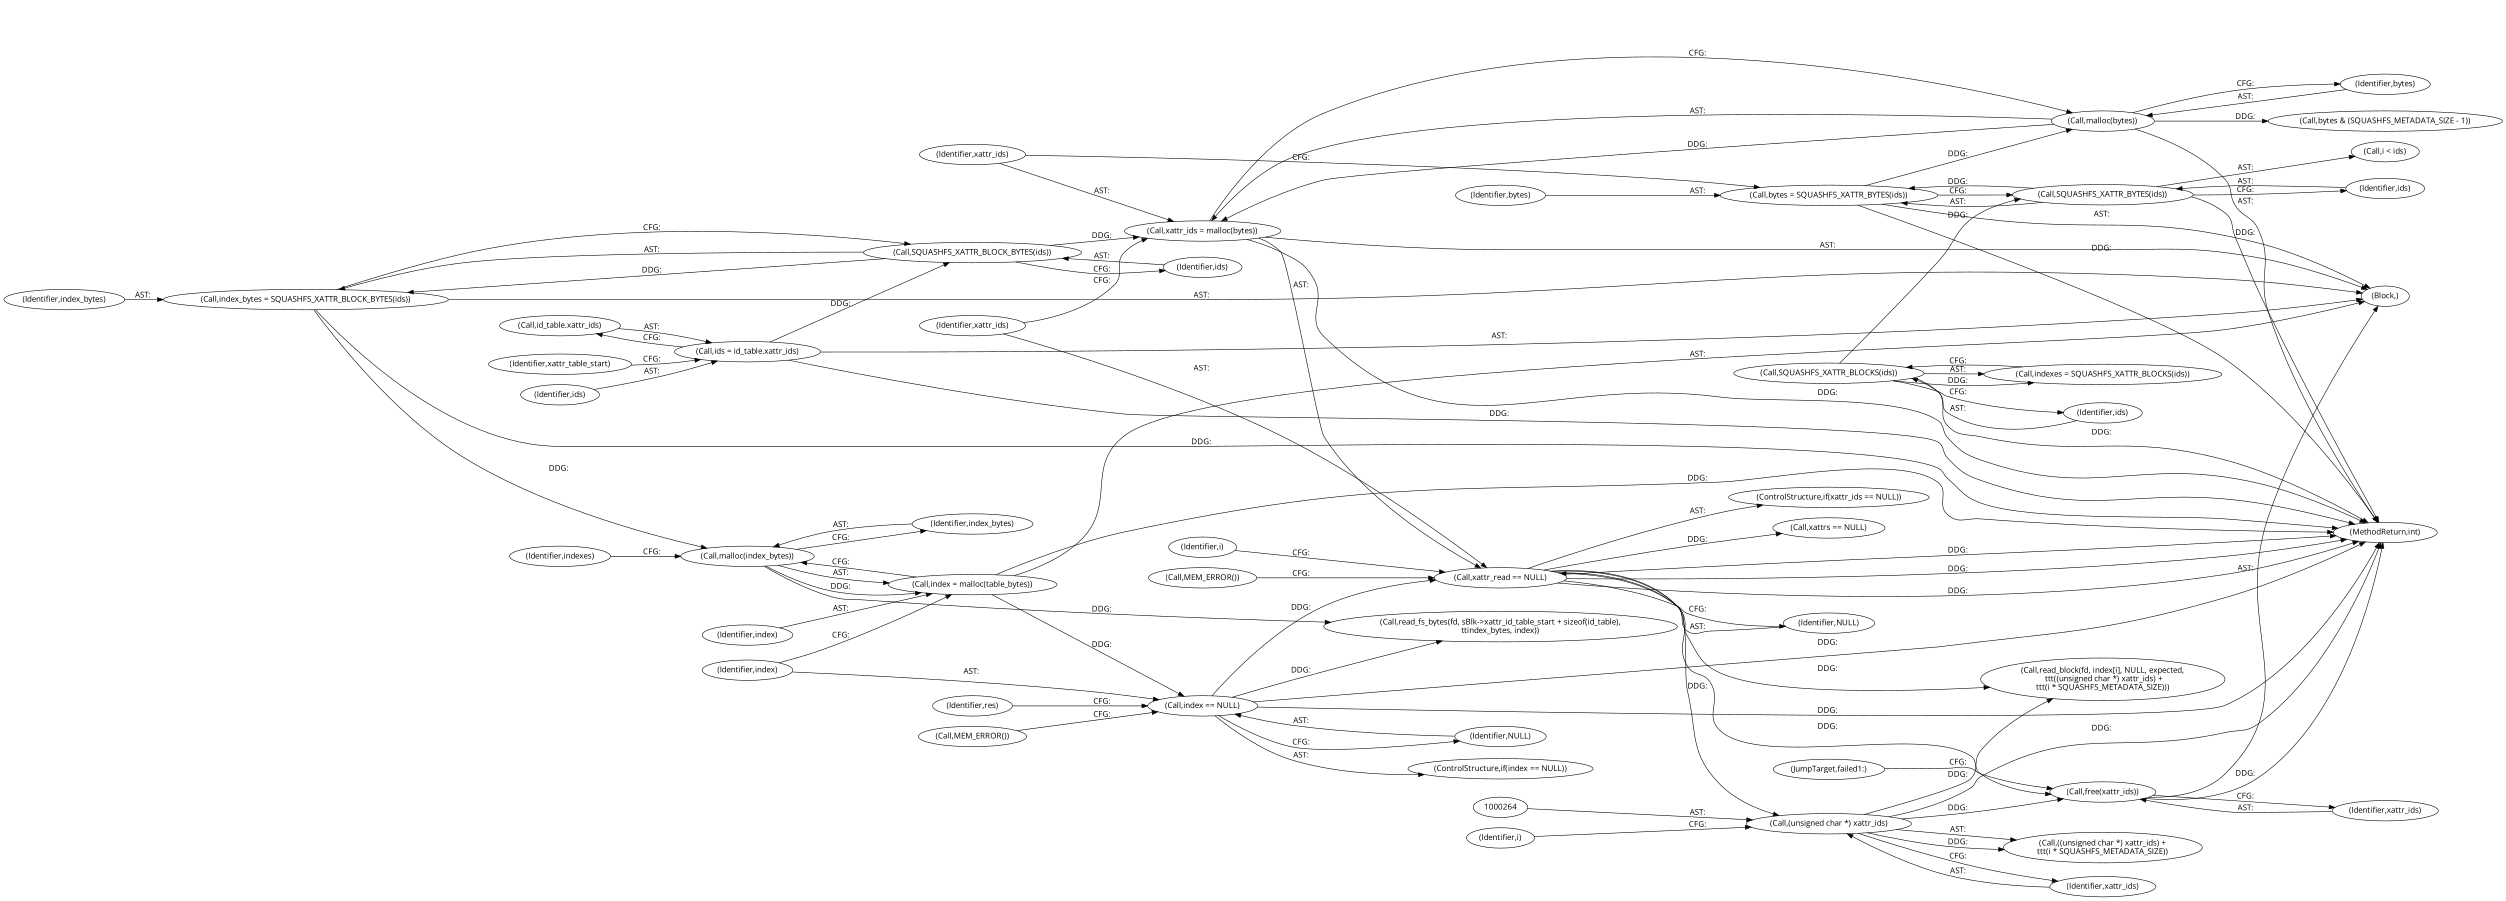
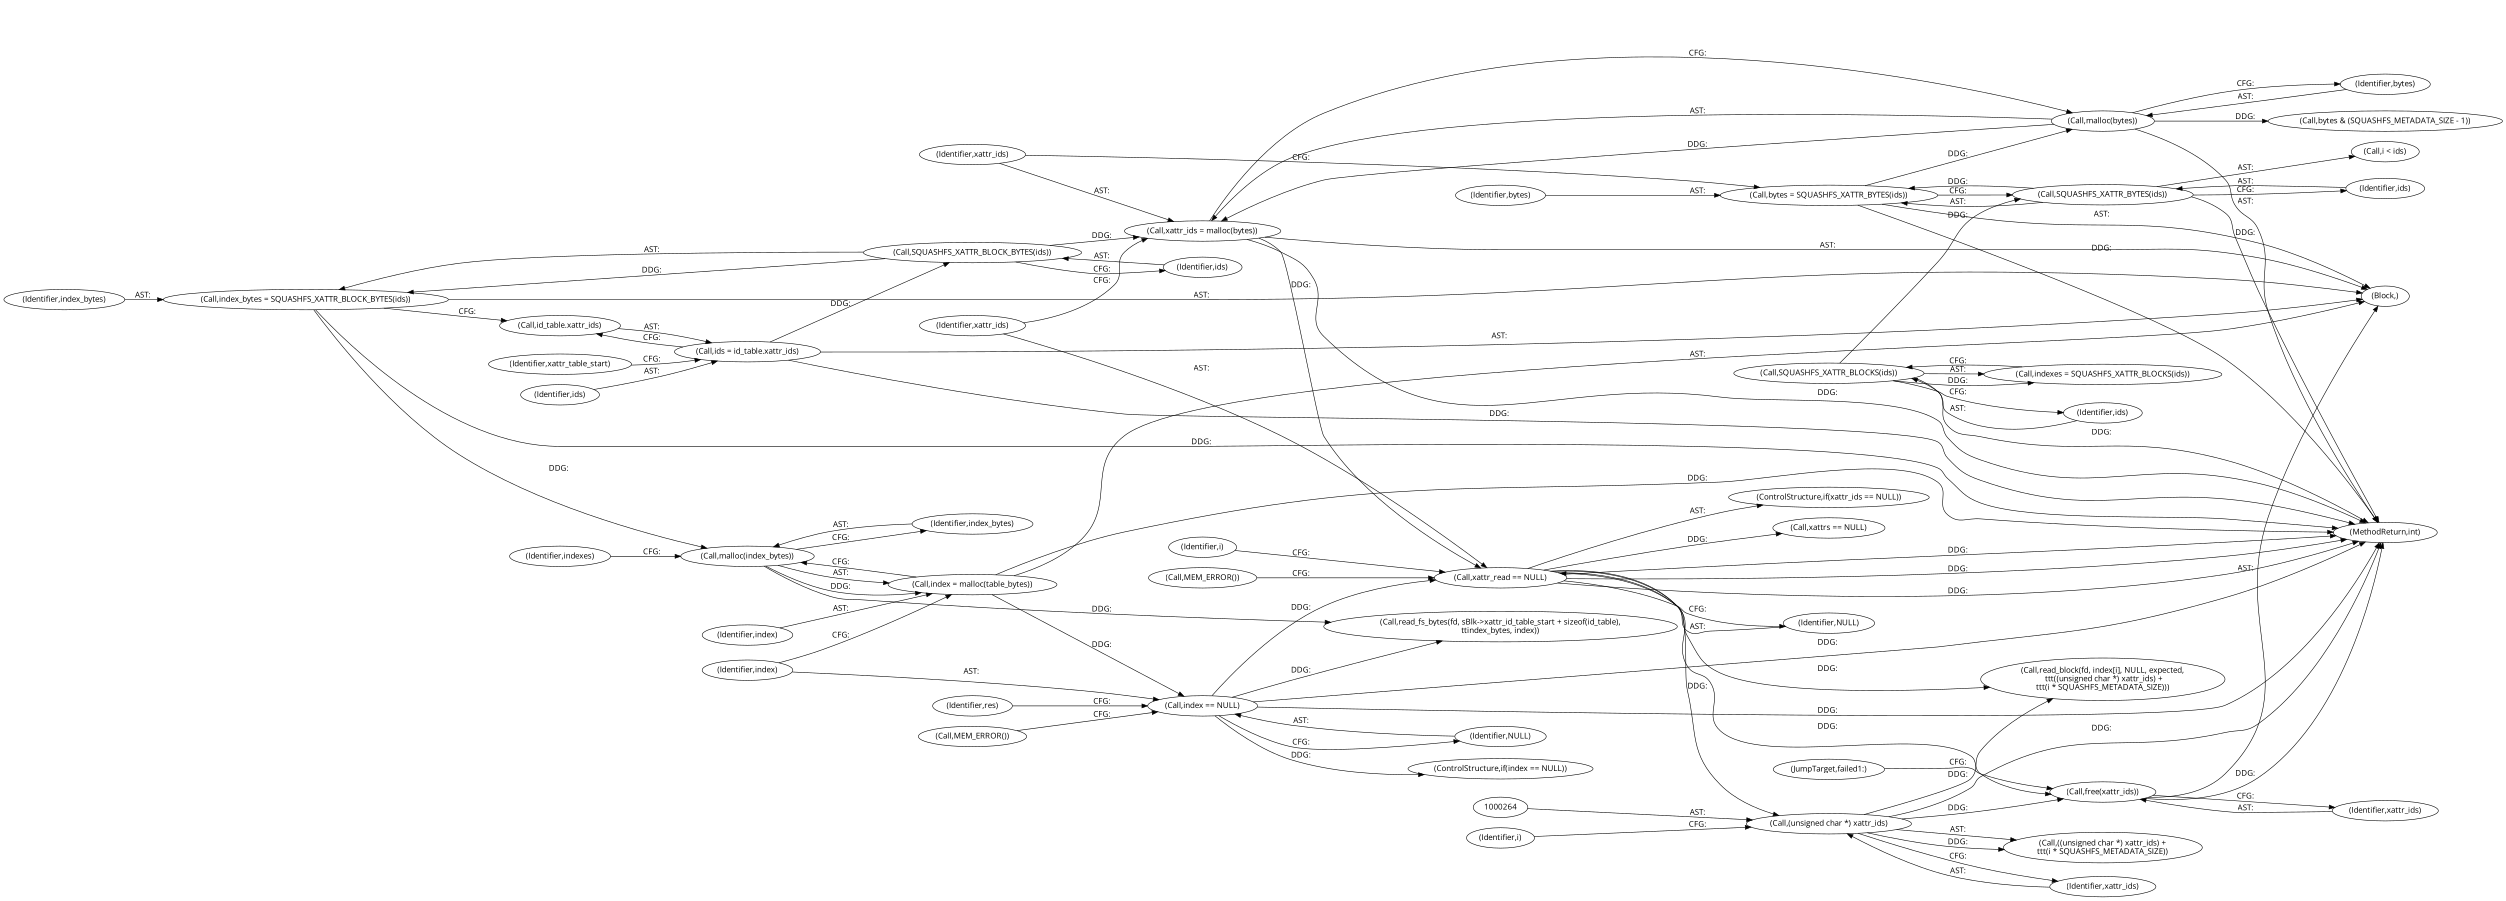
(618, 234) -> (442, 314)
(1302, 285) -> (1302, 285)
(1302, 755) -> (1302, 755)
